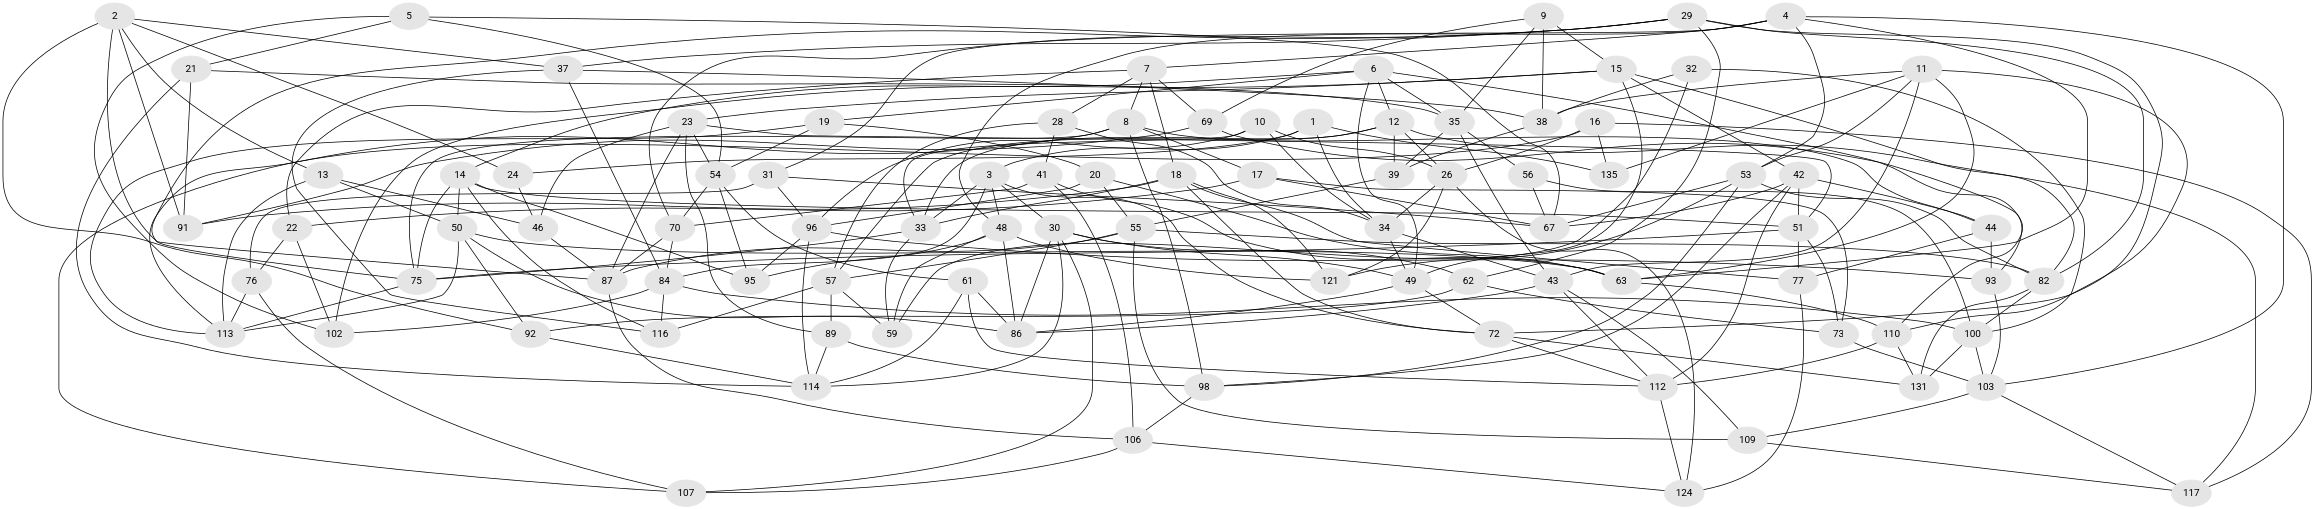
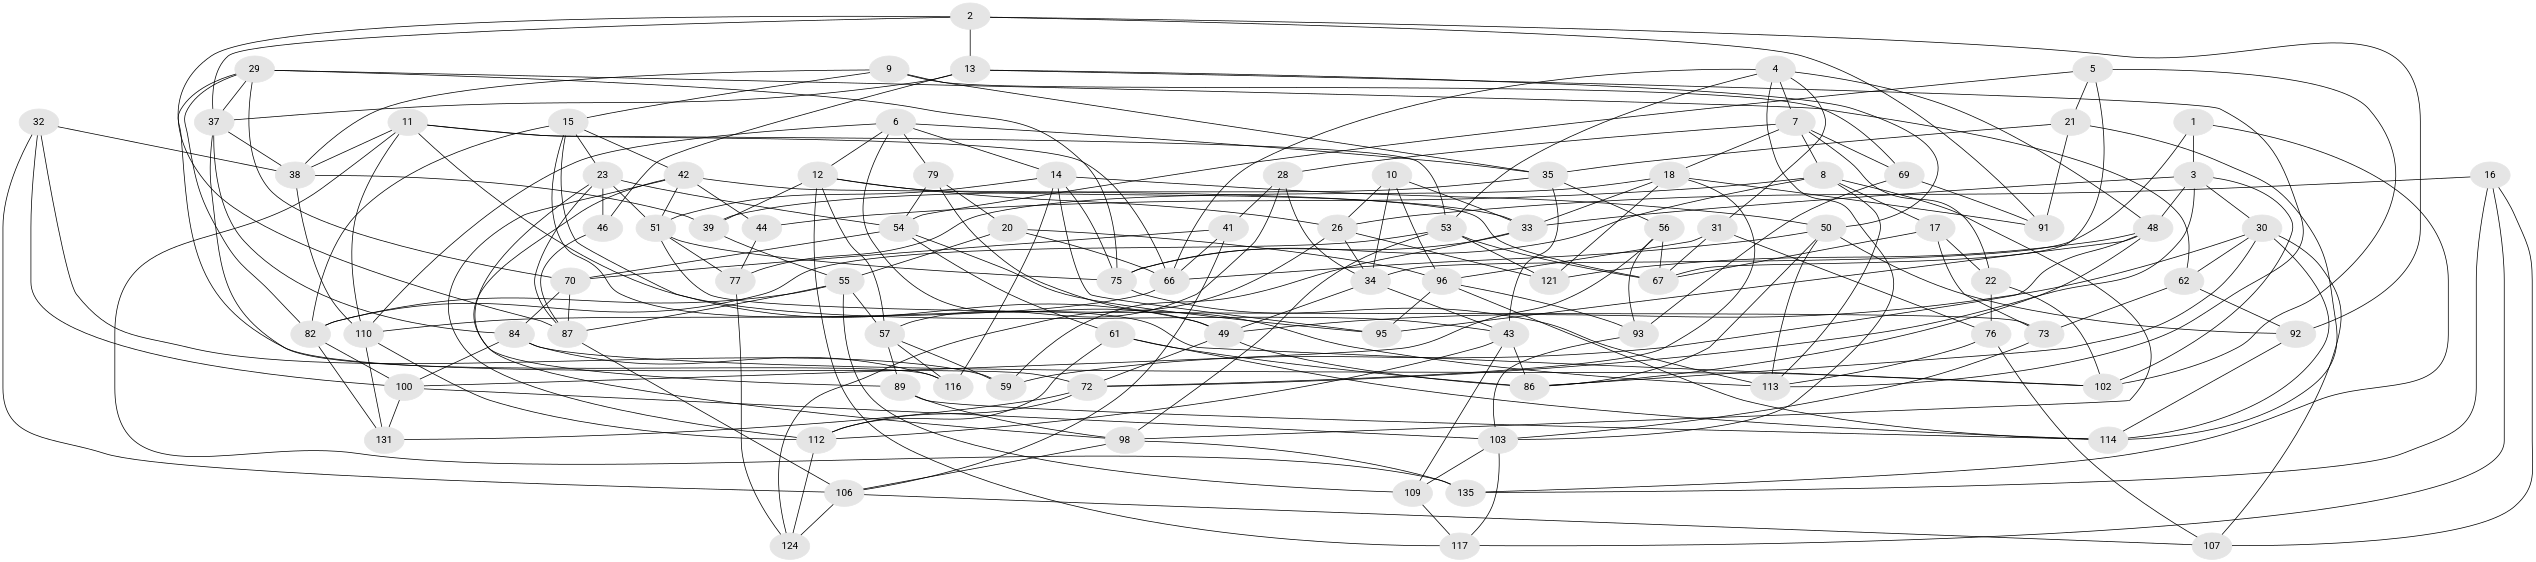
none -> (594, 103)
(824, 122) -> (933, 175)
(513, 175) -> none
(1991, 255) -> (1629, 281)
none -> (314, 261)
(849, 261) -> (2259, 287)
(1622, 281) -> (1170, 281)
none -> (1299, 453)
none -> (268, 471)
